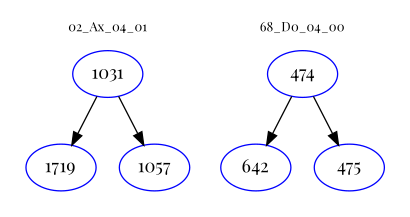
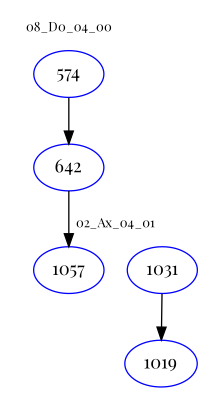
(303, 28) -> (69, 28)
(303, 74) -> (69, 74)
(128, 115) -> (69, 220)
(61, 168) -> (161, 364)
(349, 168) -> none
